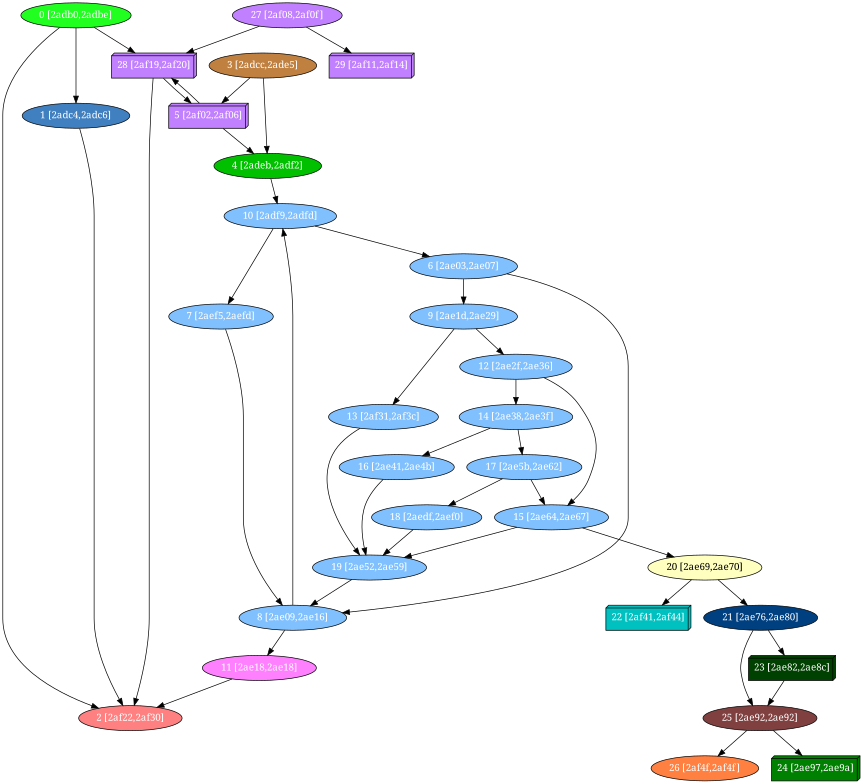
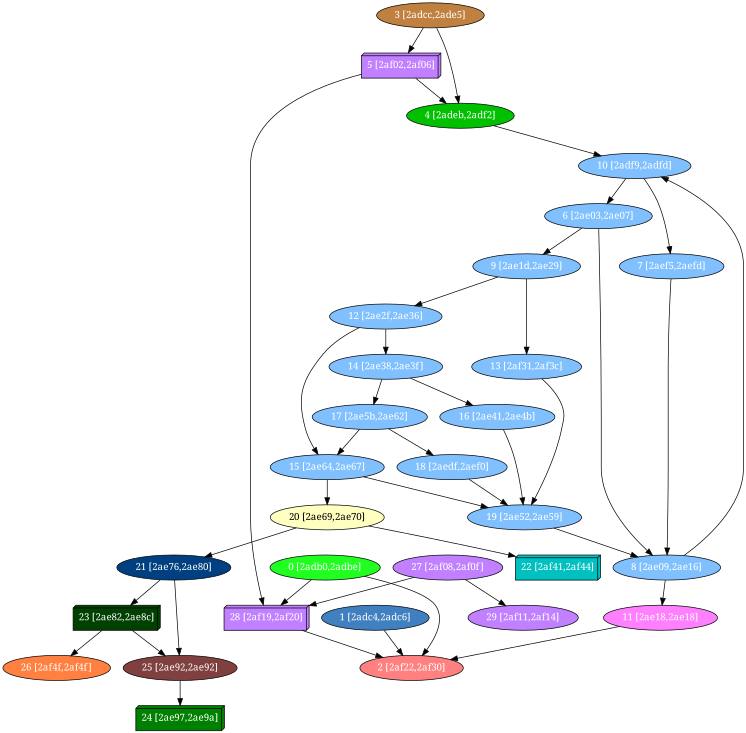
(76, 62) -> none
(372, 66) -> (523, 618)
(174, 89) -> none
(735, 741) -> (89, 641)
